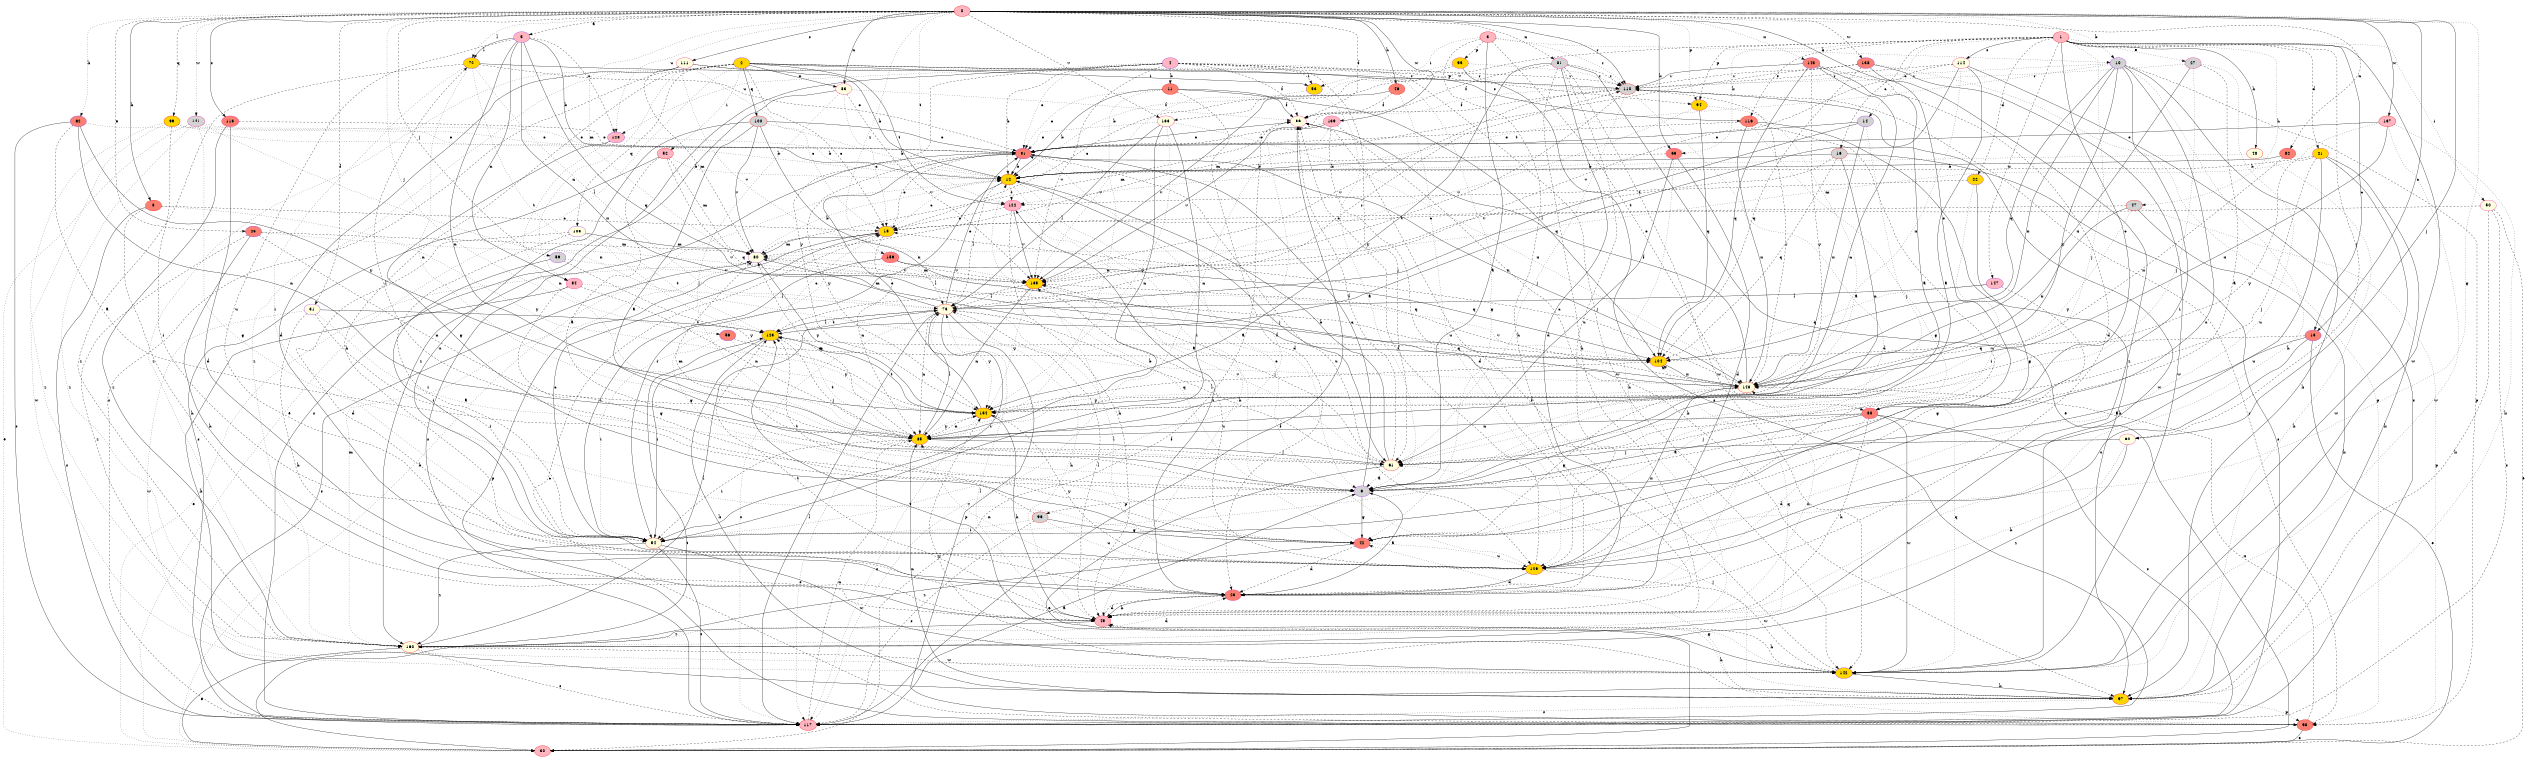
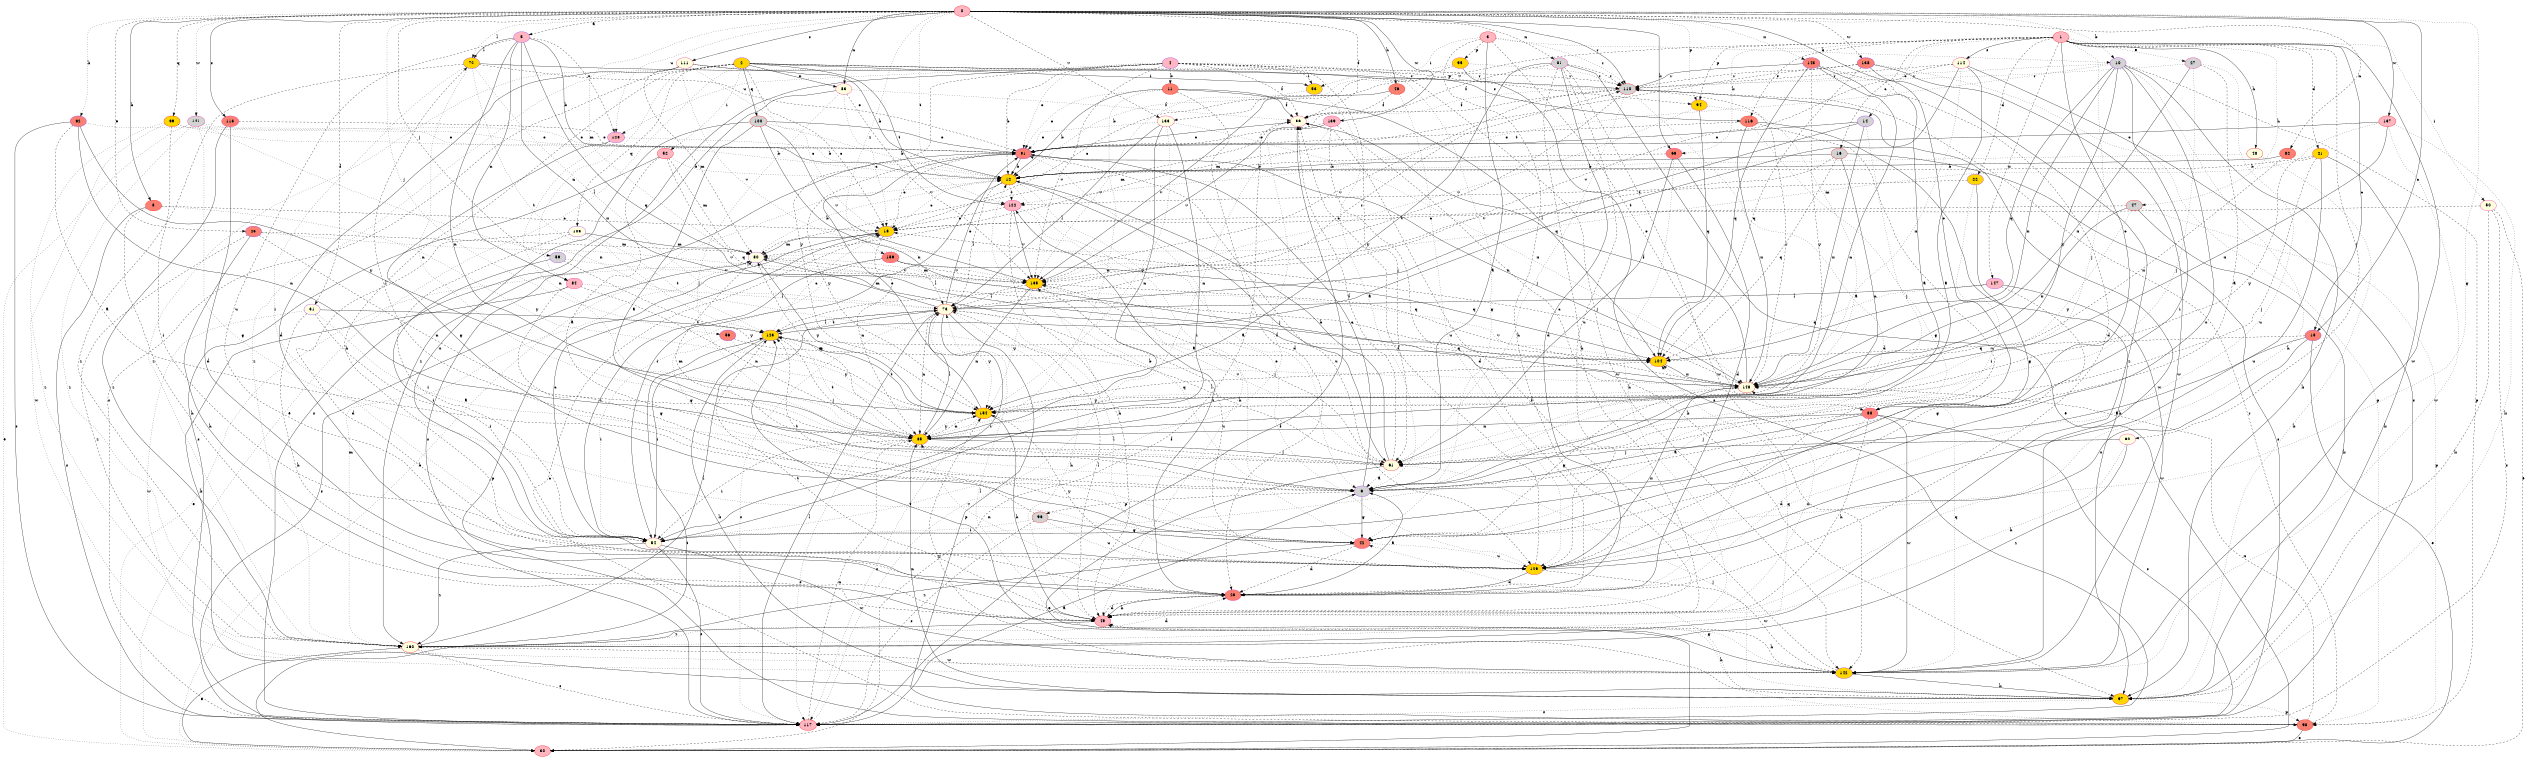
(2455, 40) -> none
(736, 187) -> (887, 241)
(2232, 511) -> (2138, 552)
(654, 543) -> (654, 543)
